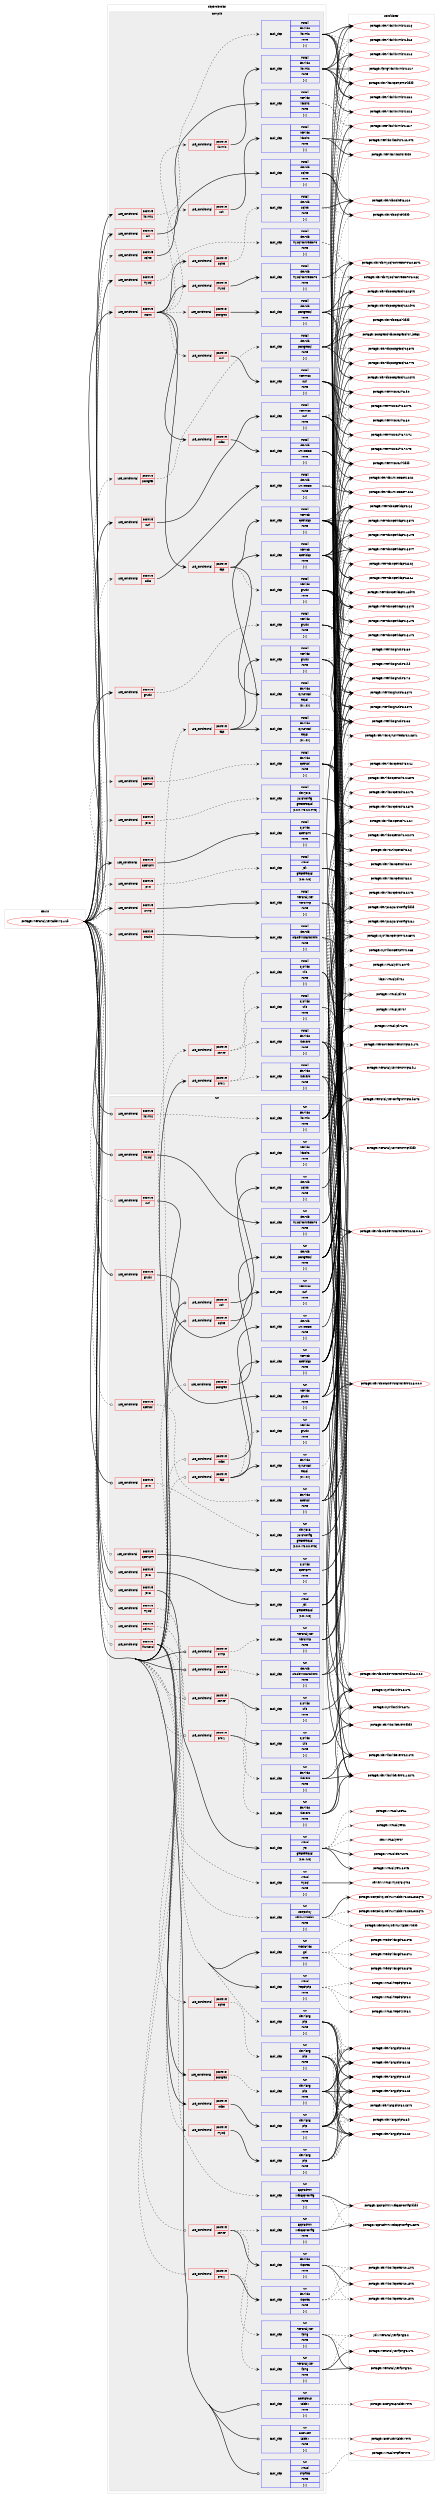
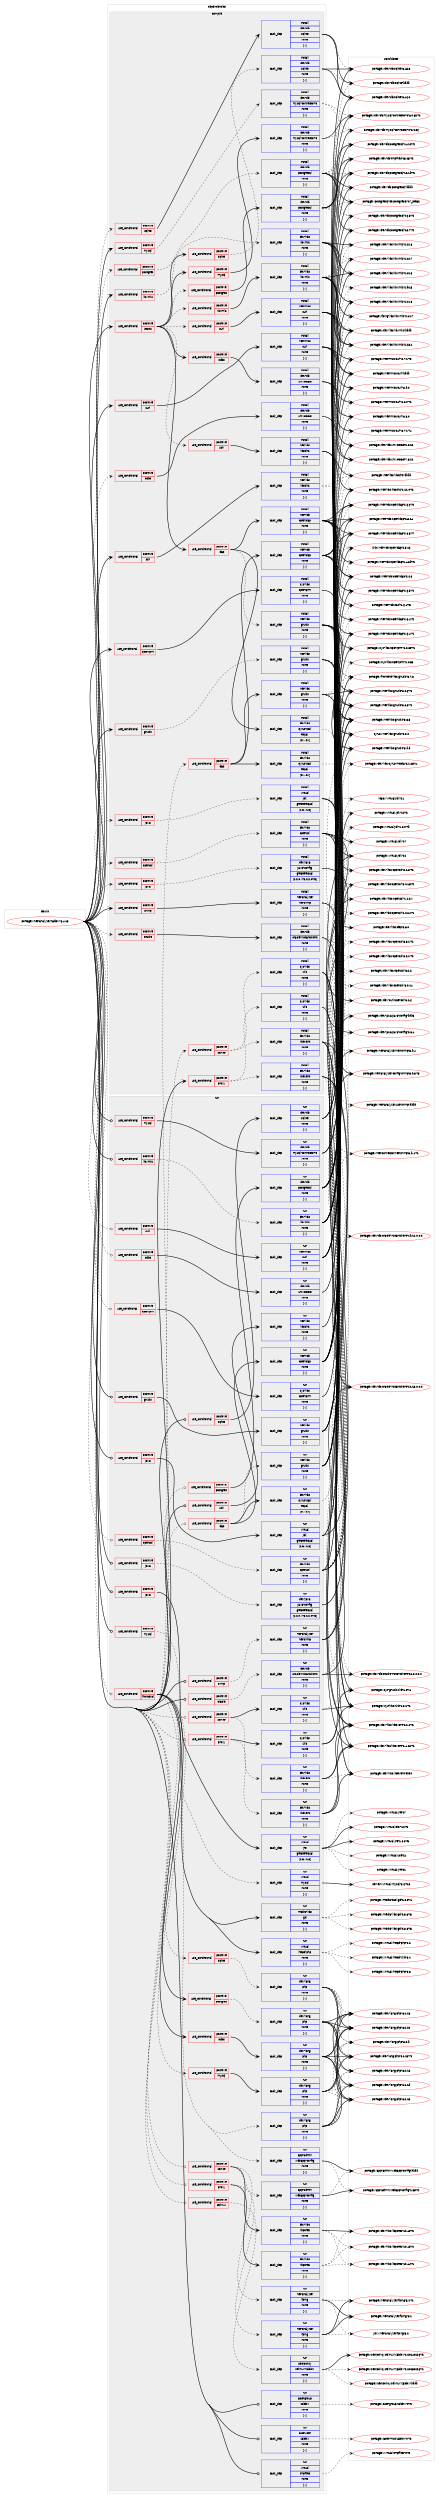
none -> (391, 69)
(391, 83) -> (391, 331)
(391, 126) -> (391, 259)
(391, 292) -> (391, 159)
(391, 320) -> (391, 188)
(391, 535) -> (391, 605)
(391, 564) -> (391, 548)
(391, 650) -> (391, 734)
(391, 679) -> (391, 677)
(391, 865) -> (391, 928)
(391, 908) -> (391, 1016)
(45, 922) -> (45, 922)
(391, 1148) -> (391, 1105)
(391, 1708) -> (391, 1690)
(391, 1840) -> (391, 1813)
(391, 1912) -> (391, 2369)
(391, 1955) -> (391, 1900)
(391, 2439) -> (391, 2439)
